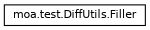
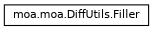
(75, 15) -> (76, 15)
